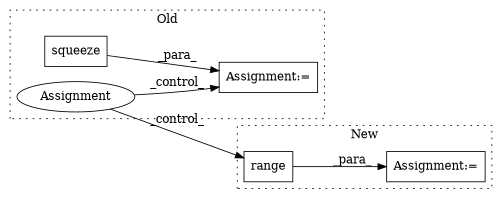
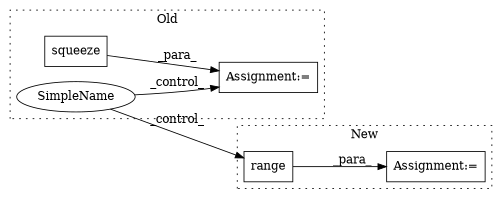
(76, 97) -> (76, 97)
